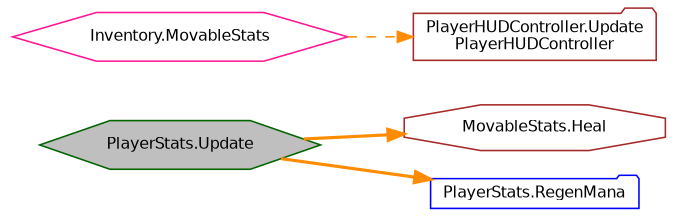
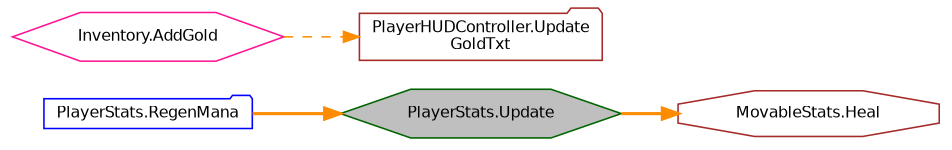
(180, 37) -> (148, 37)
(535, 37) -> (481, 37)
(348, 168) -> (288, 114)
